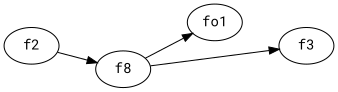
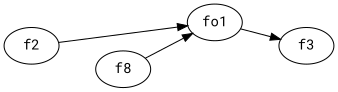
(72, 56) -> (118, 35)
(210, 58) -> (256, 33)
